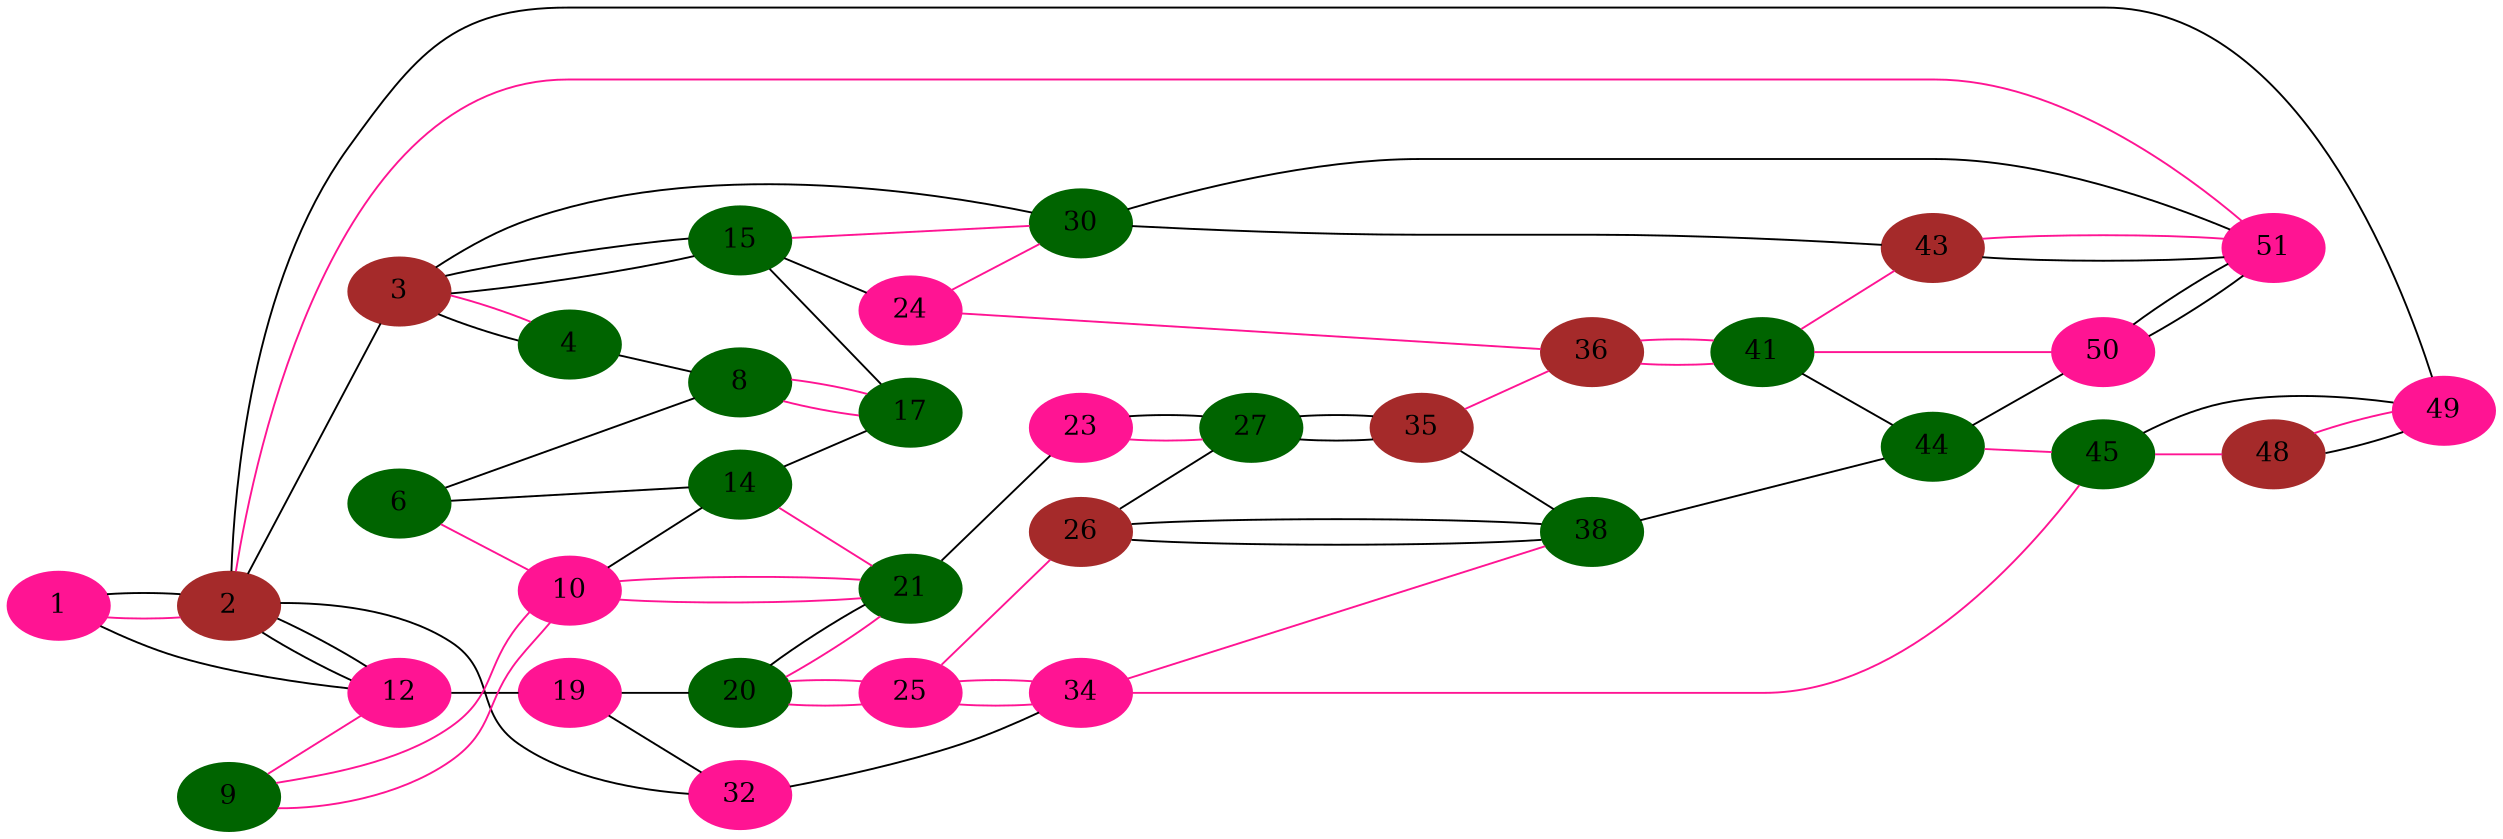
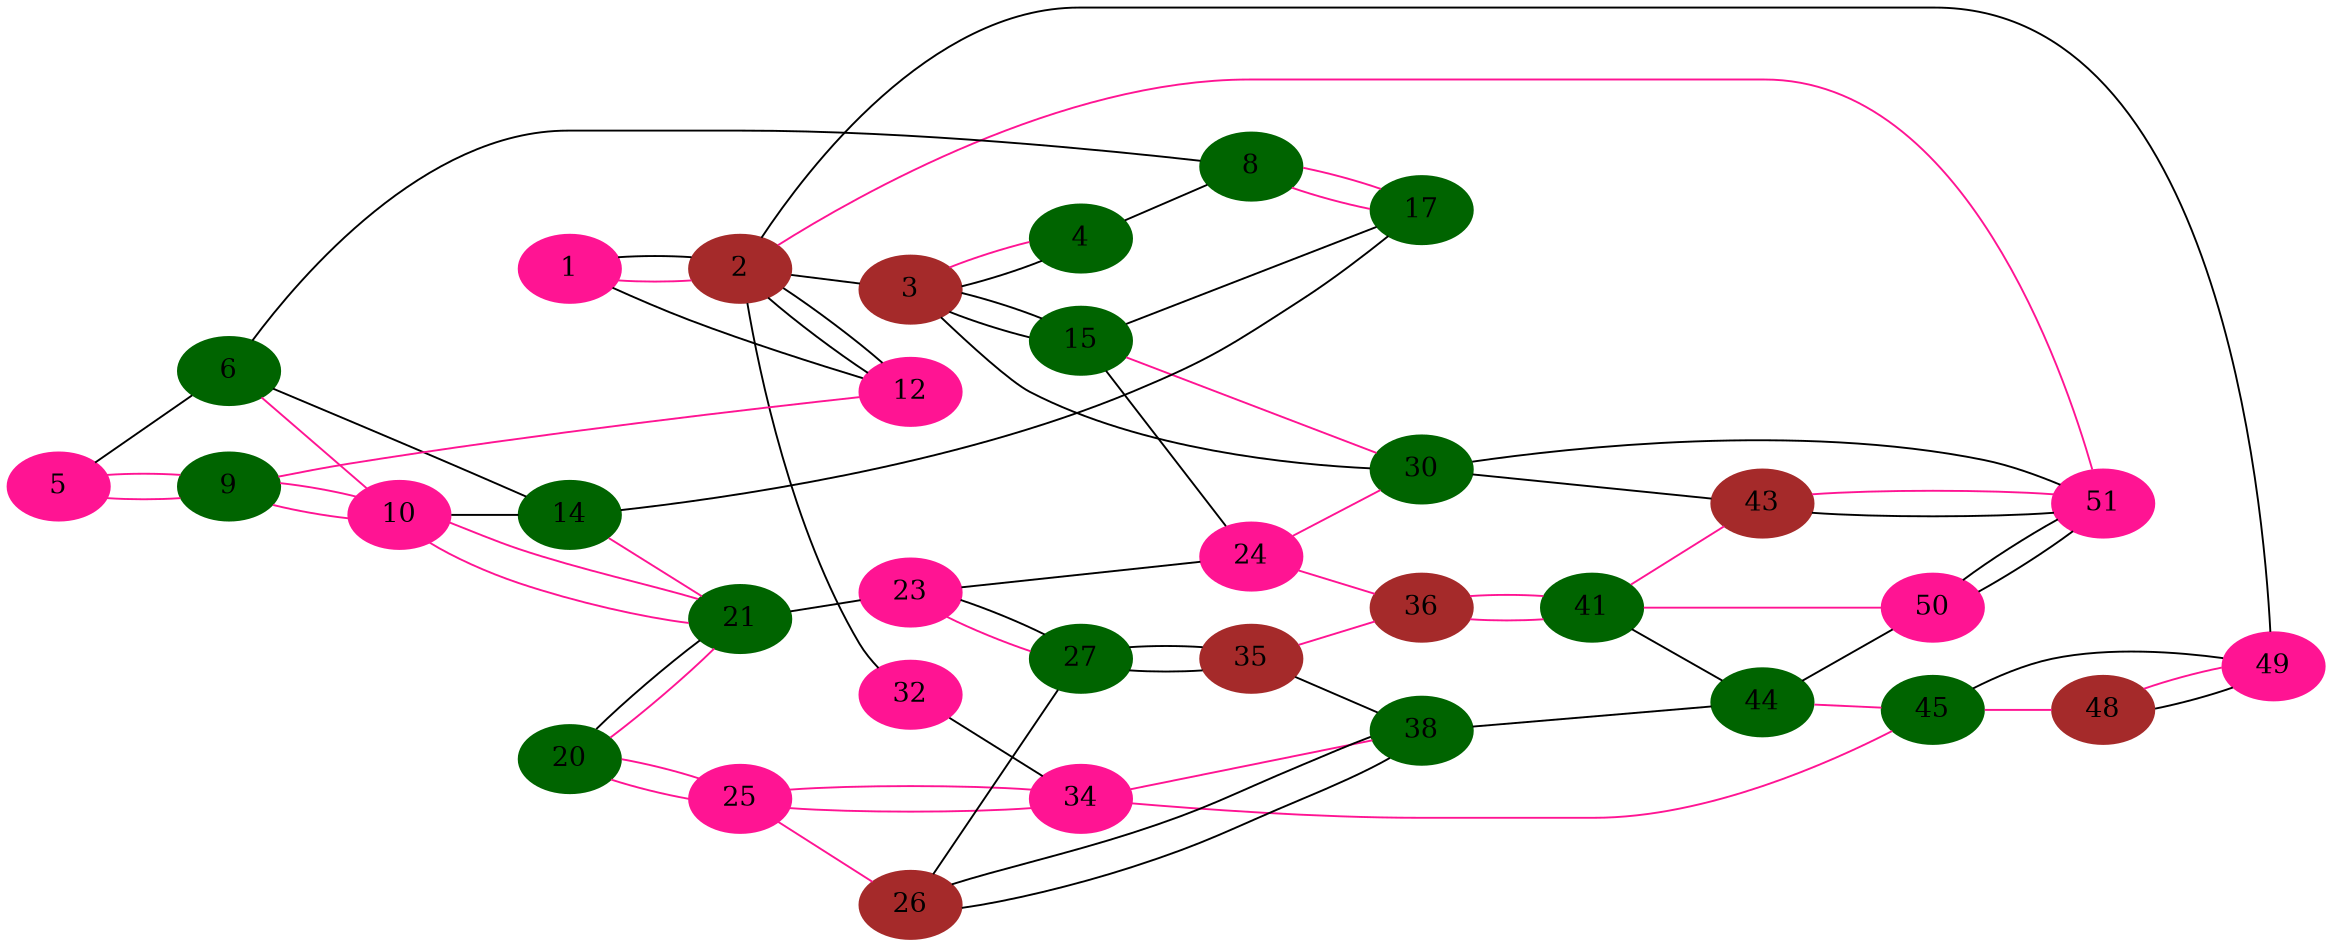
none -> (59, 487)
none -> (1081, 575)
(570, 693) -> none
